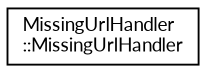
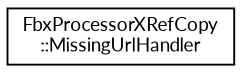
(103, 37) -> (121, 37)
